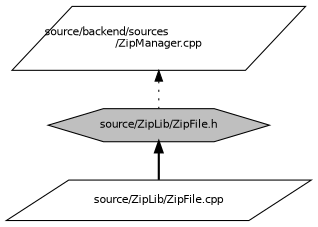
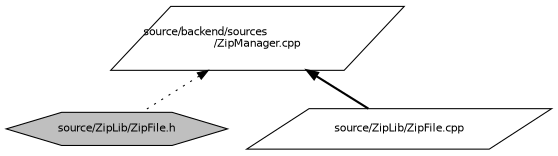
(159, 166) -> (342, 92)
